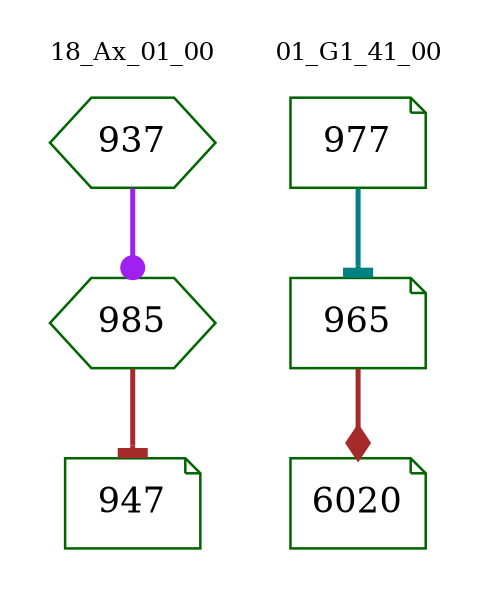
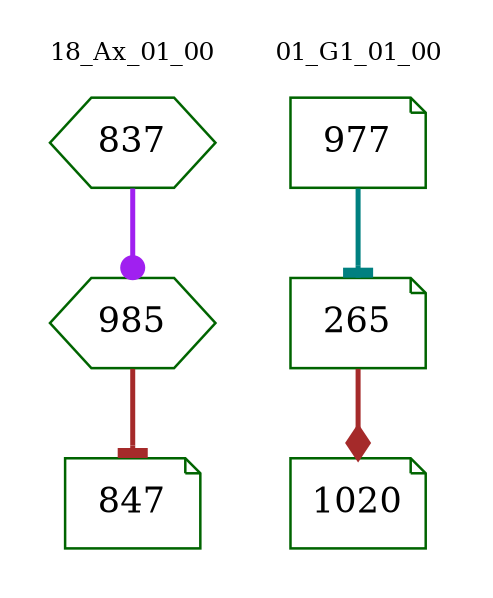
(359, 54) -> (359, 54)
(133, 143) -> (133, 143)
(358, 323) -> (358, 323)
(133, 503) -> (133, 503)
(358, 503) -> (358, 503)
